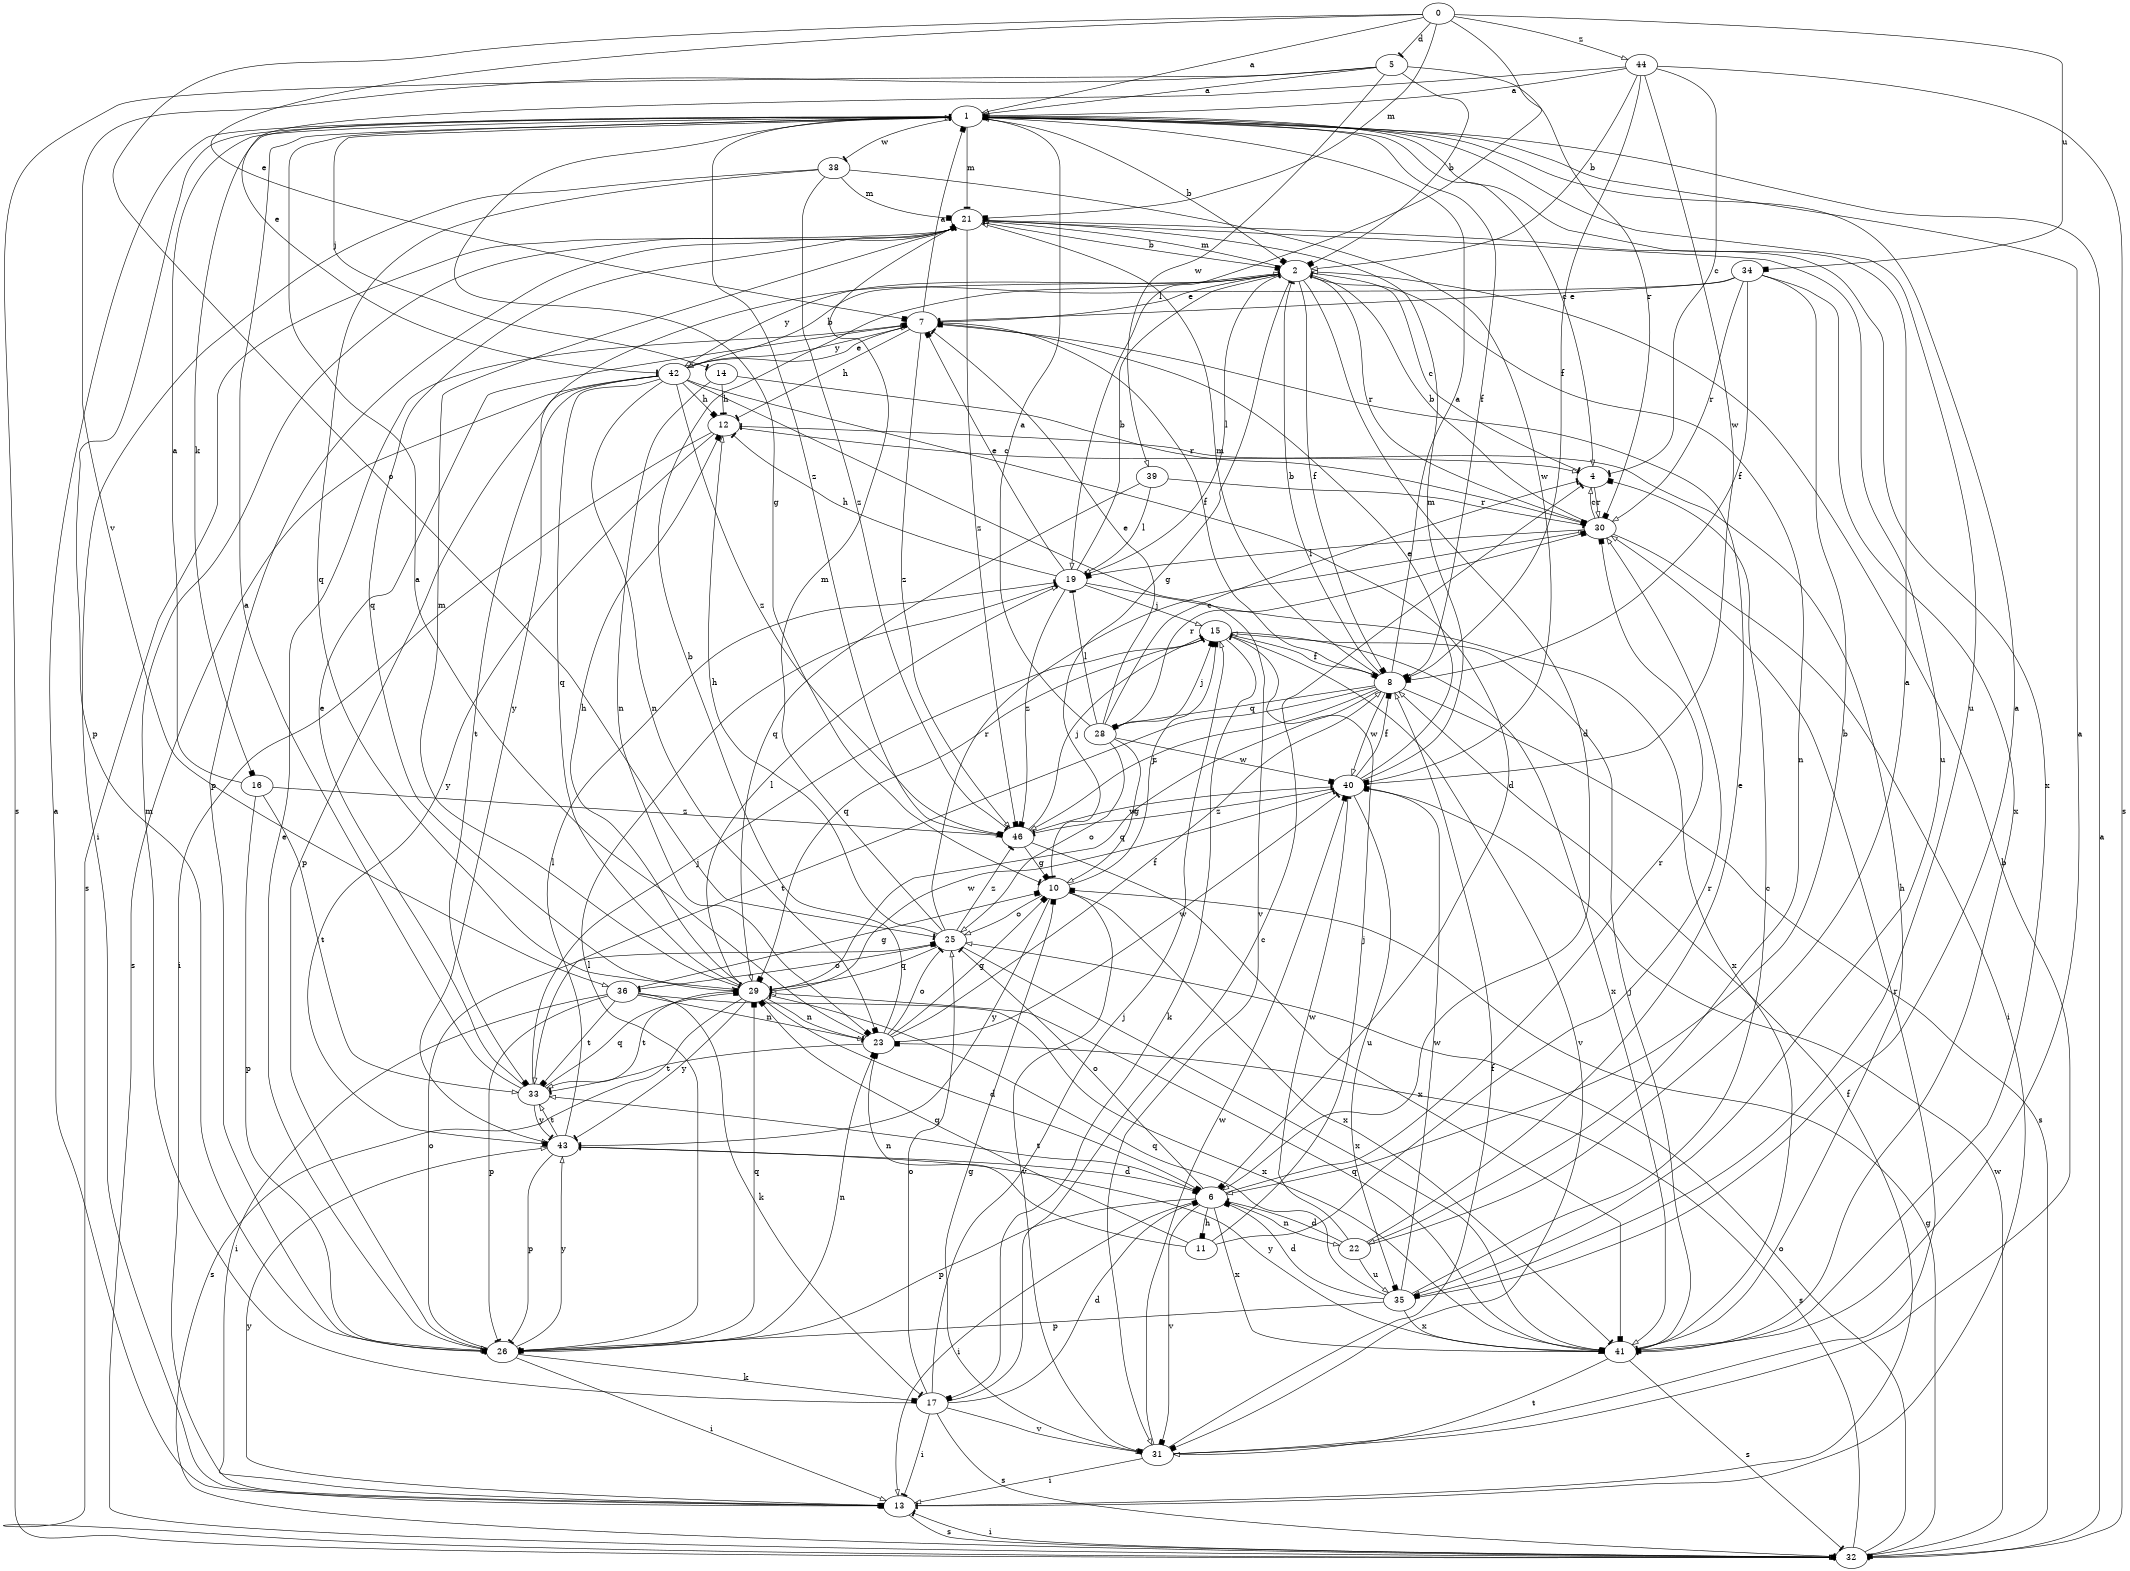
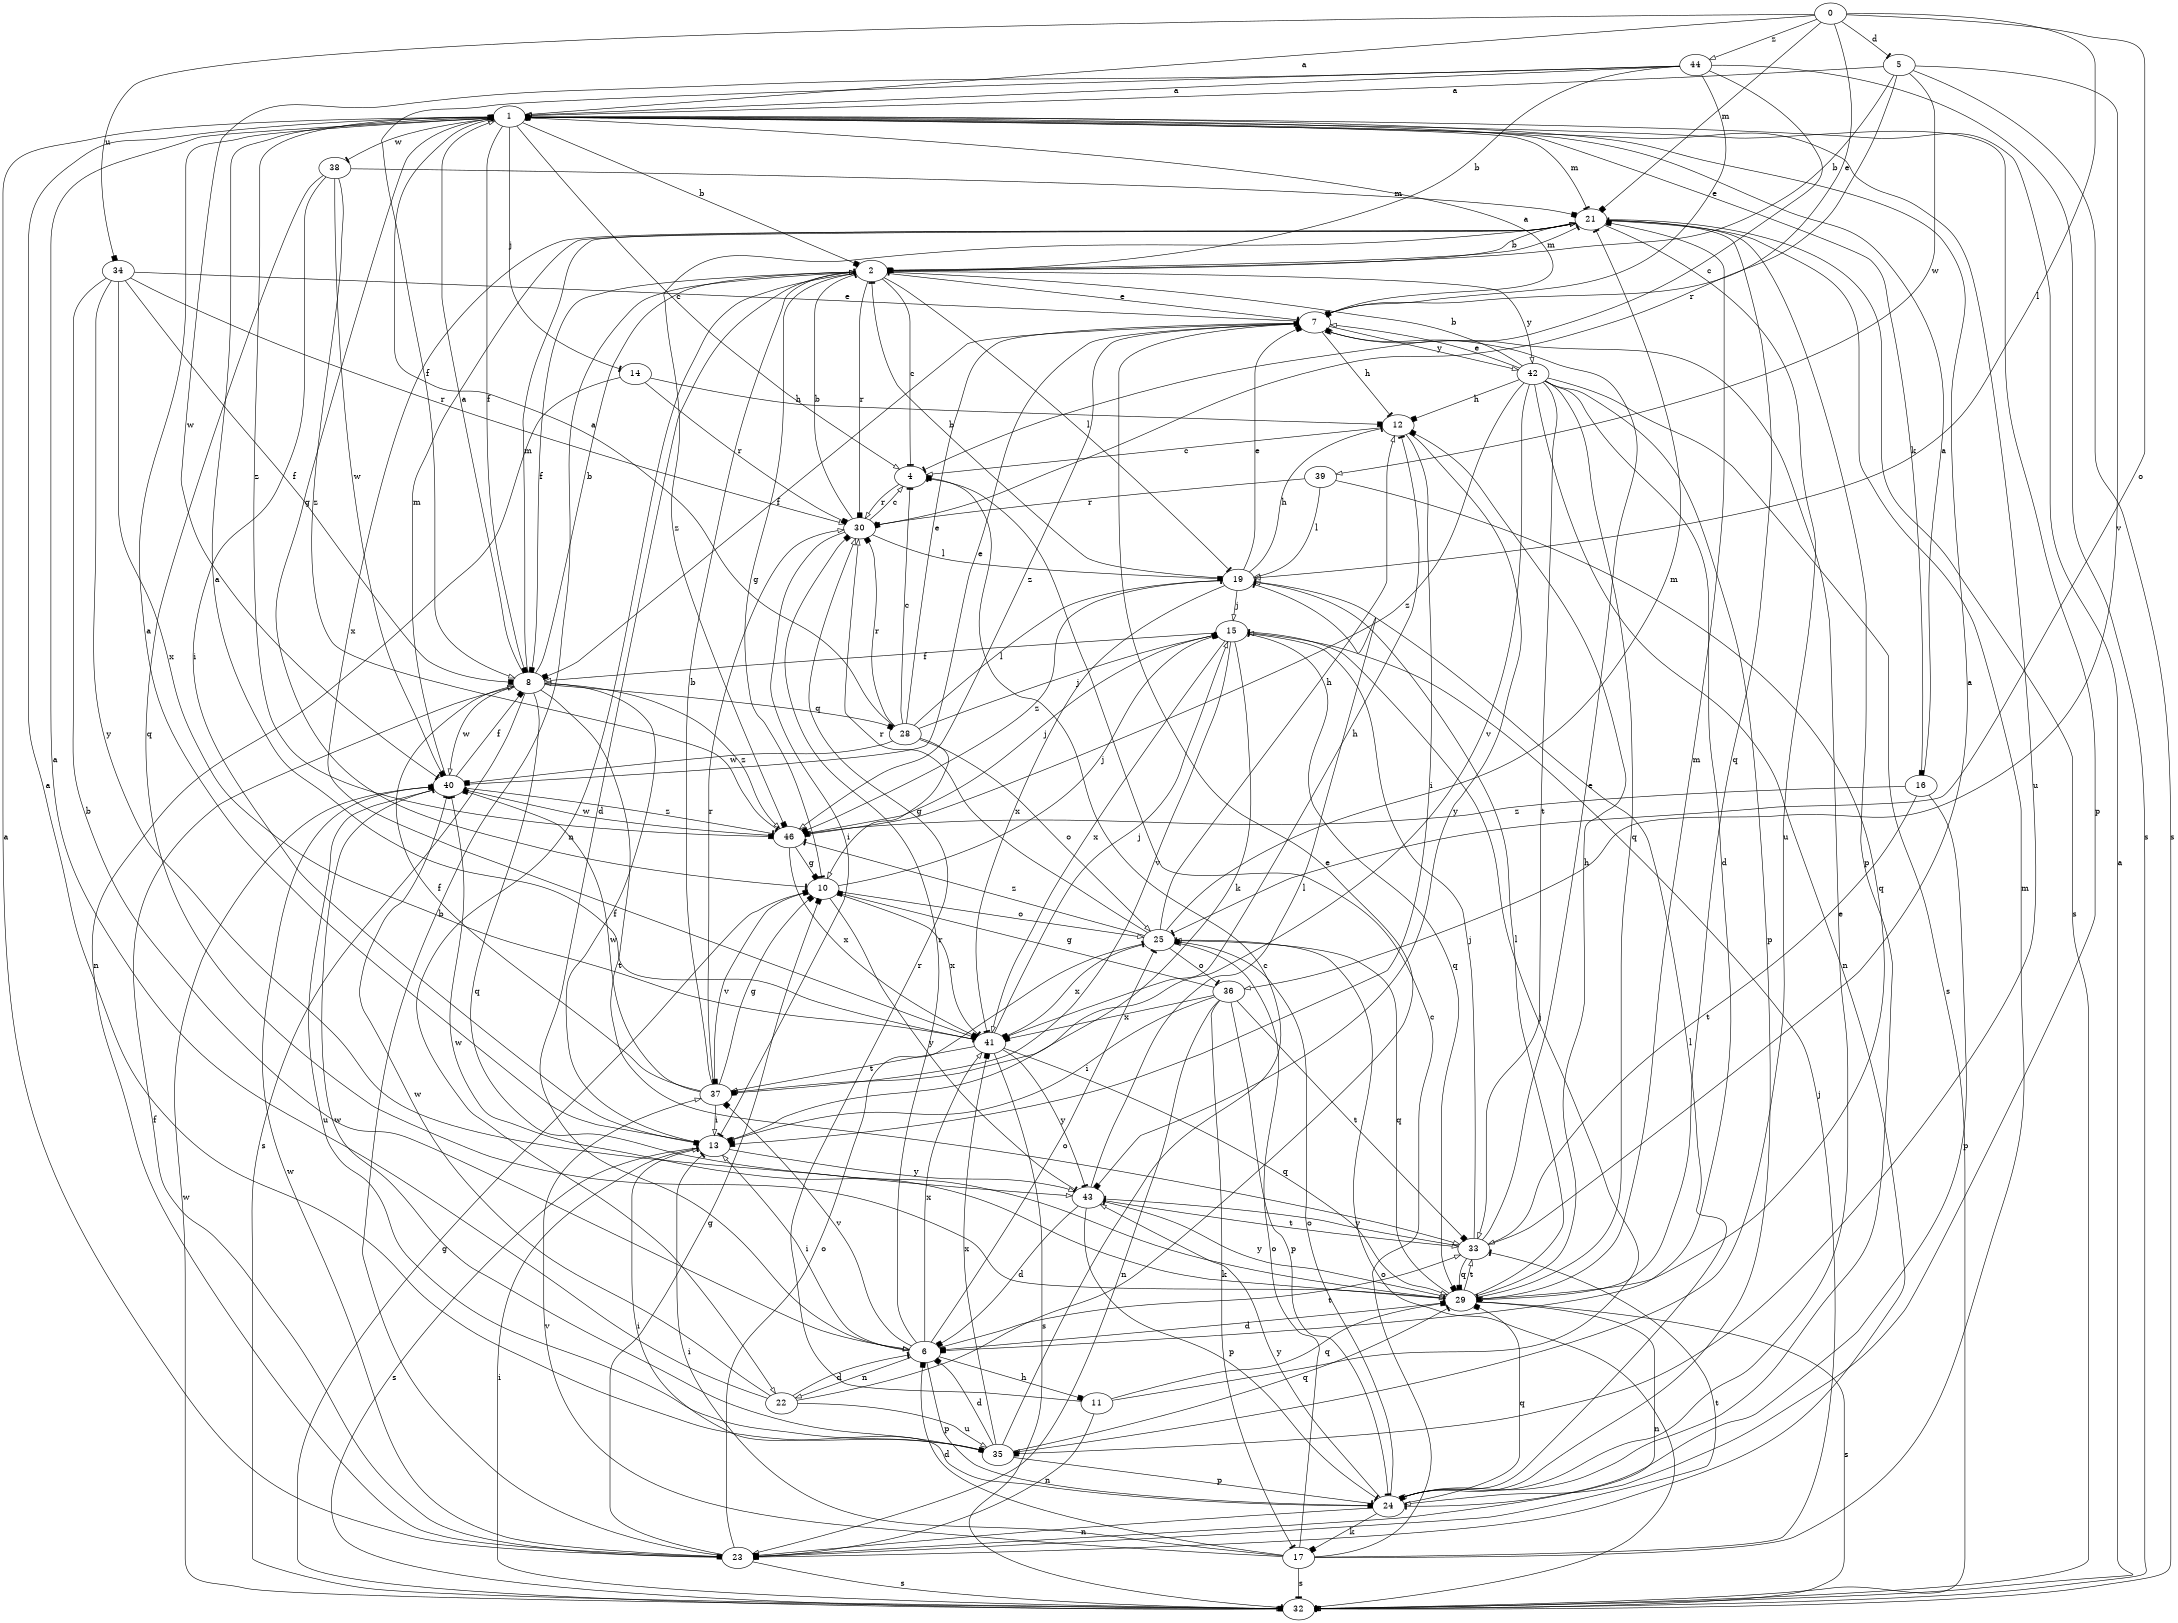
(680, 105) -> (1598, 280)
(723, 402) -> (1012, 413)
(480, 673) -> (1541, 814)
(857, 975) -> (1396, 1052)
(1151, 1040) -> (1152, 980)
(1477, 1106) -> (1013, 1598)
(503, 1352) -> (1389, 1506)
(1158, 1455) -> (716, 1095)
